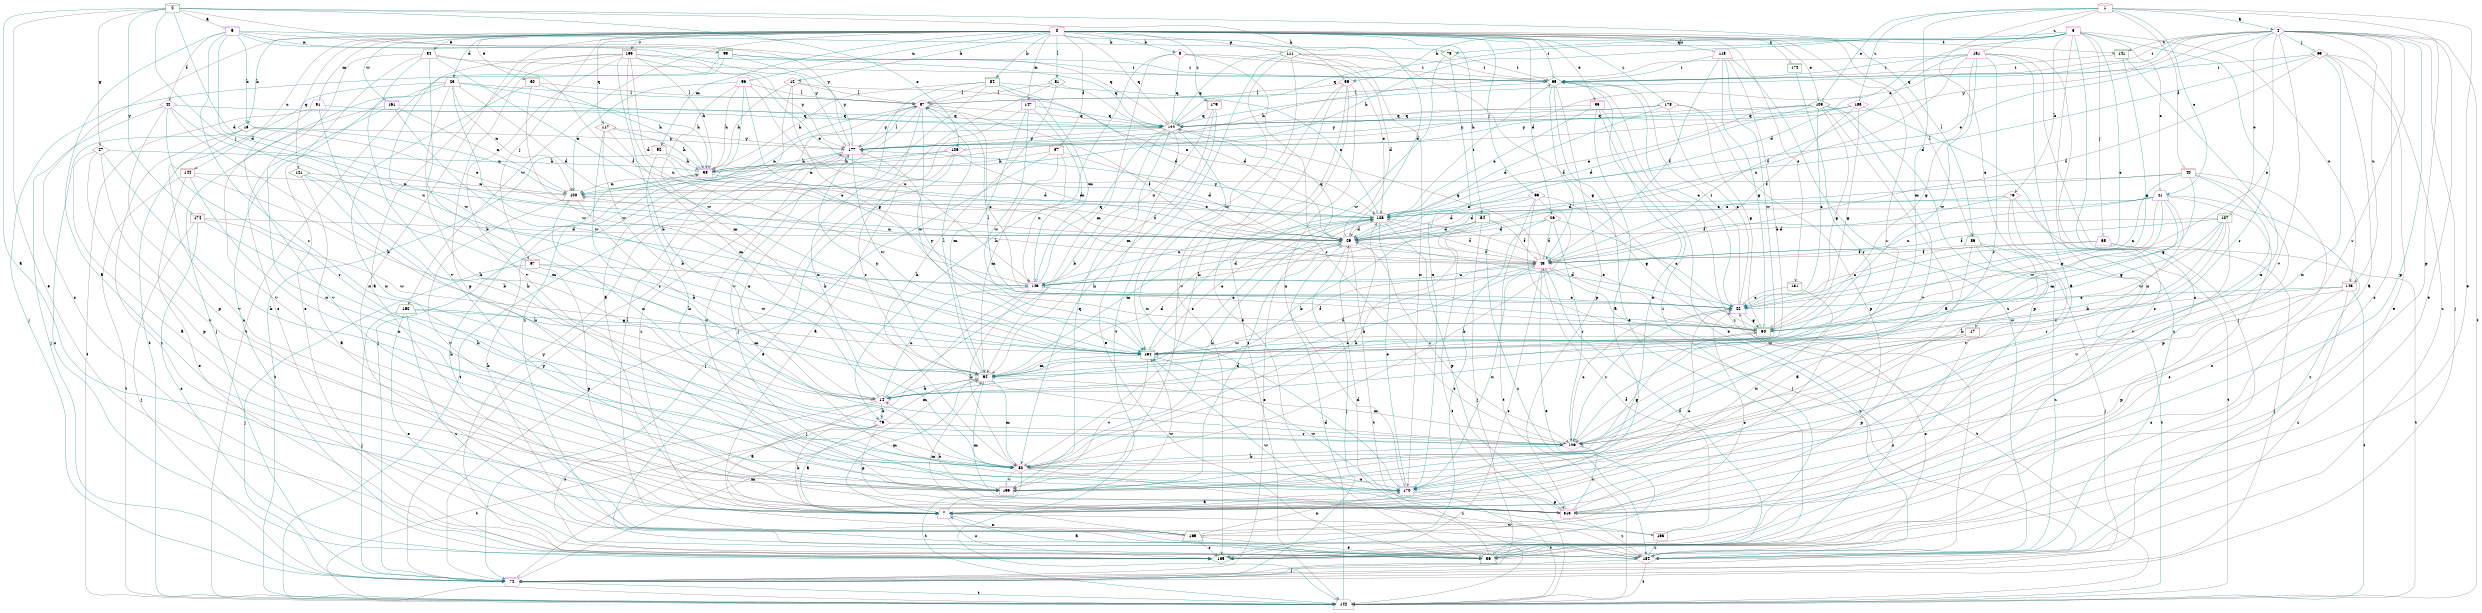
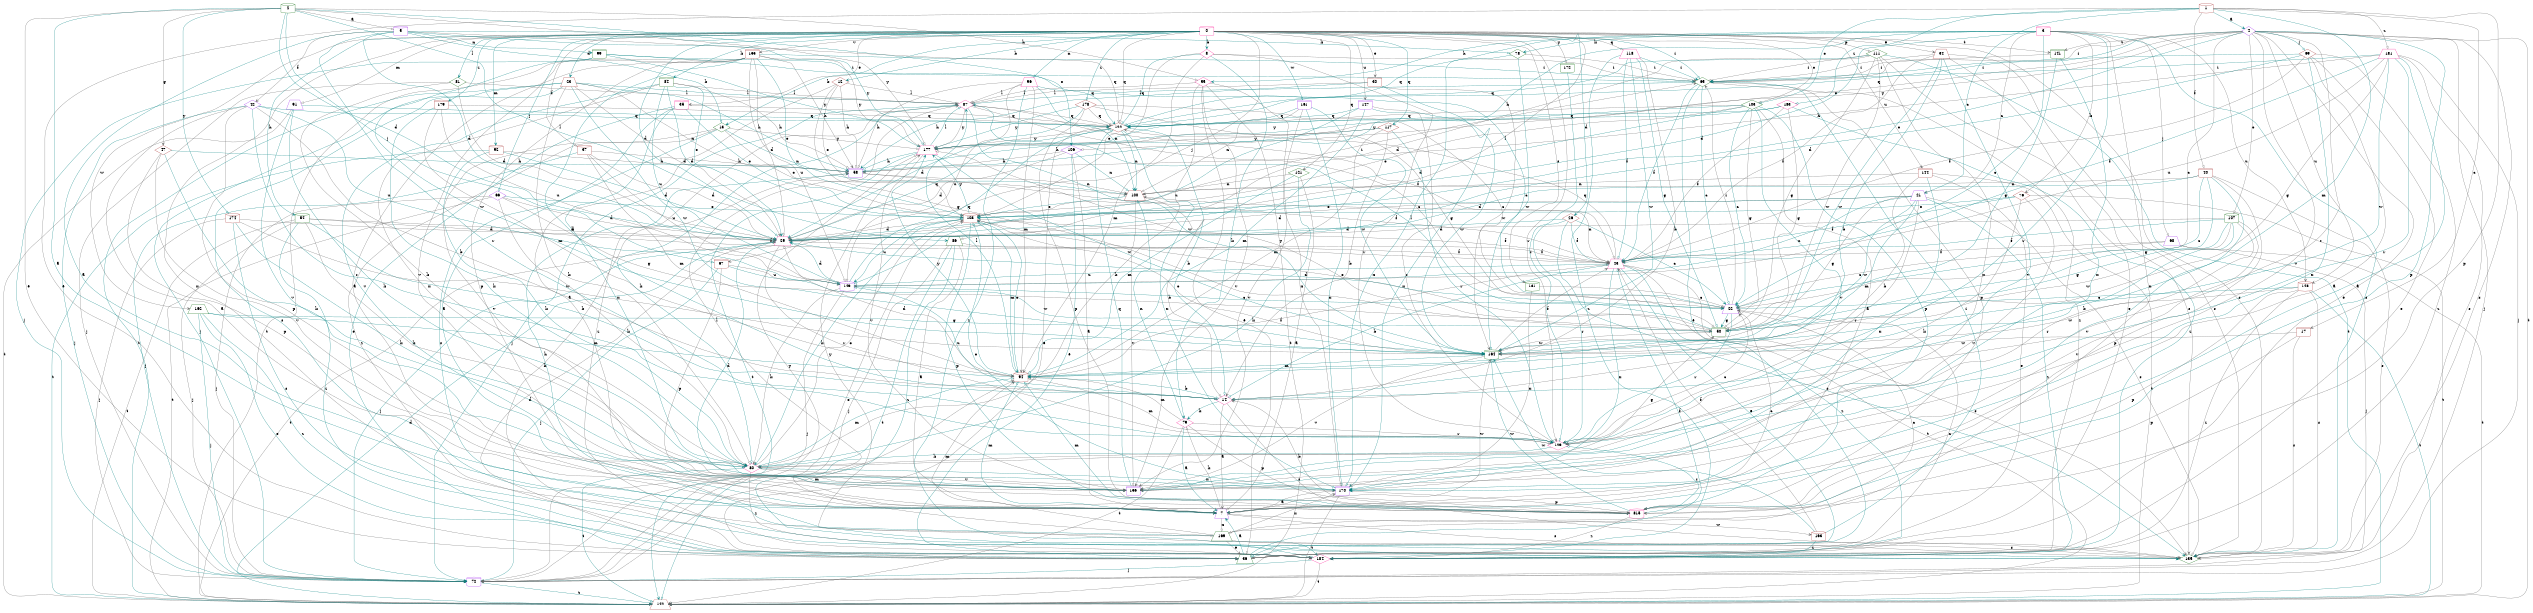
(429, 443) -> (520, 463)
